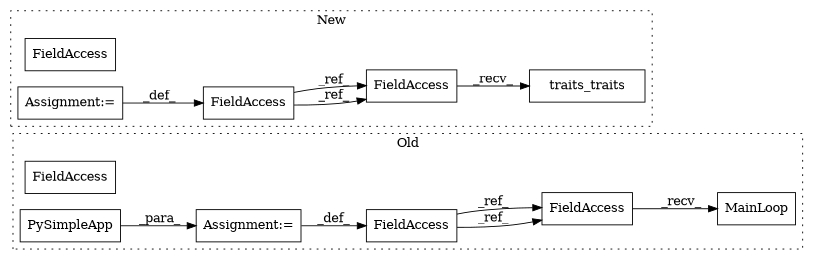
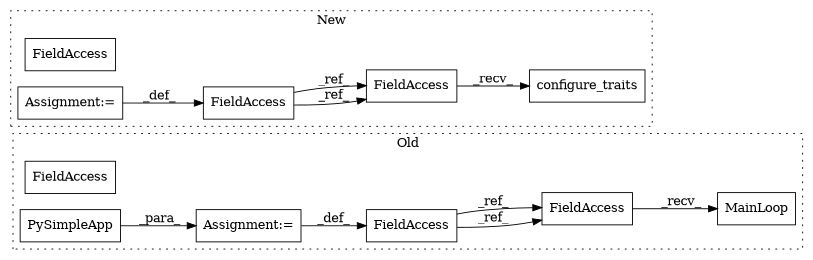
(587, 86) -> (587, 86)
